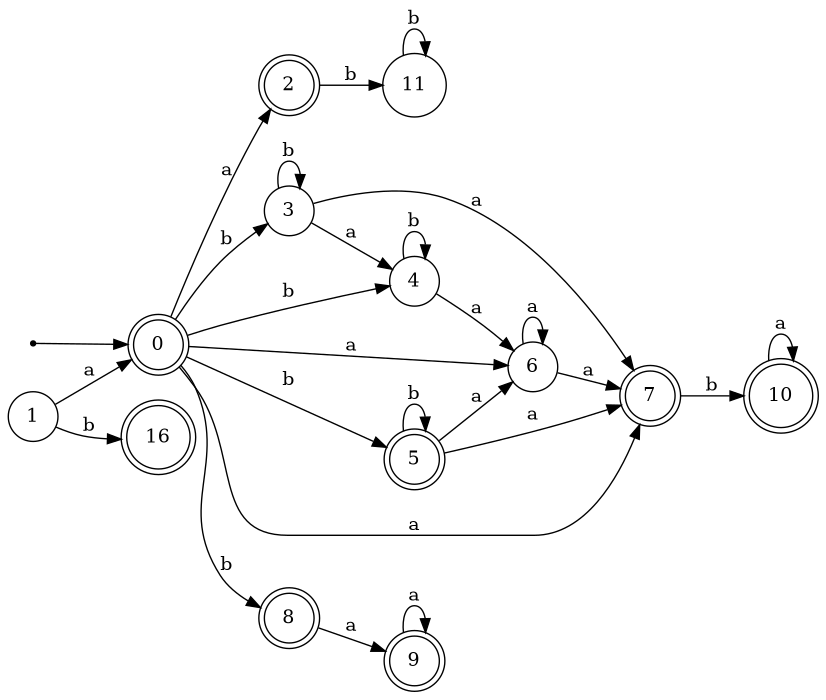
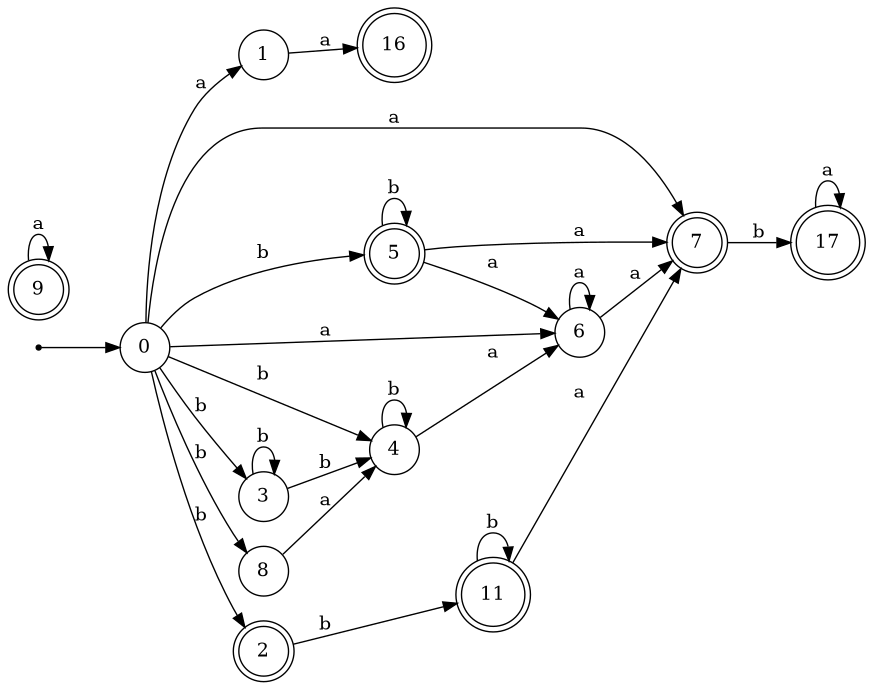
(414, 85) -> (493, 595)
(227, 170) -> (202, 515)
(495, 223) -> (593, 422)
(351, 232) -> (326, 463)
(158, 345) -> (145, 348)
(87, 386) -> (163, 188)
(781, 396) -> (828, 243)
(90, 426) -> (326, 40)
(289, 618) -> (264, 571)
(345, 637) -> (324, 515)
